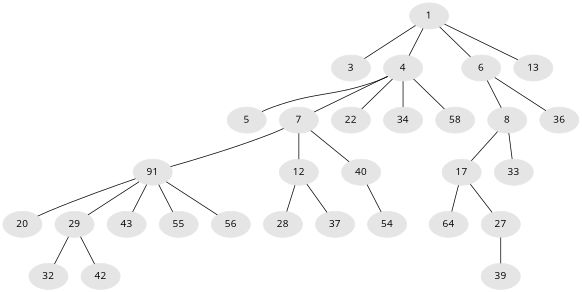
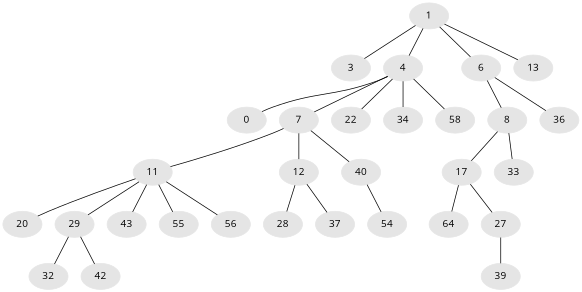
(247, 120) -> (247, 120)
(153, 172) -> (153, 172)
